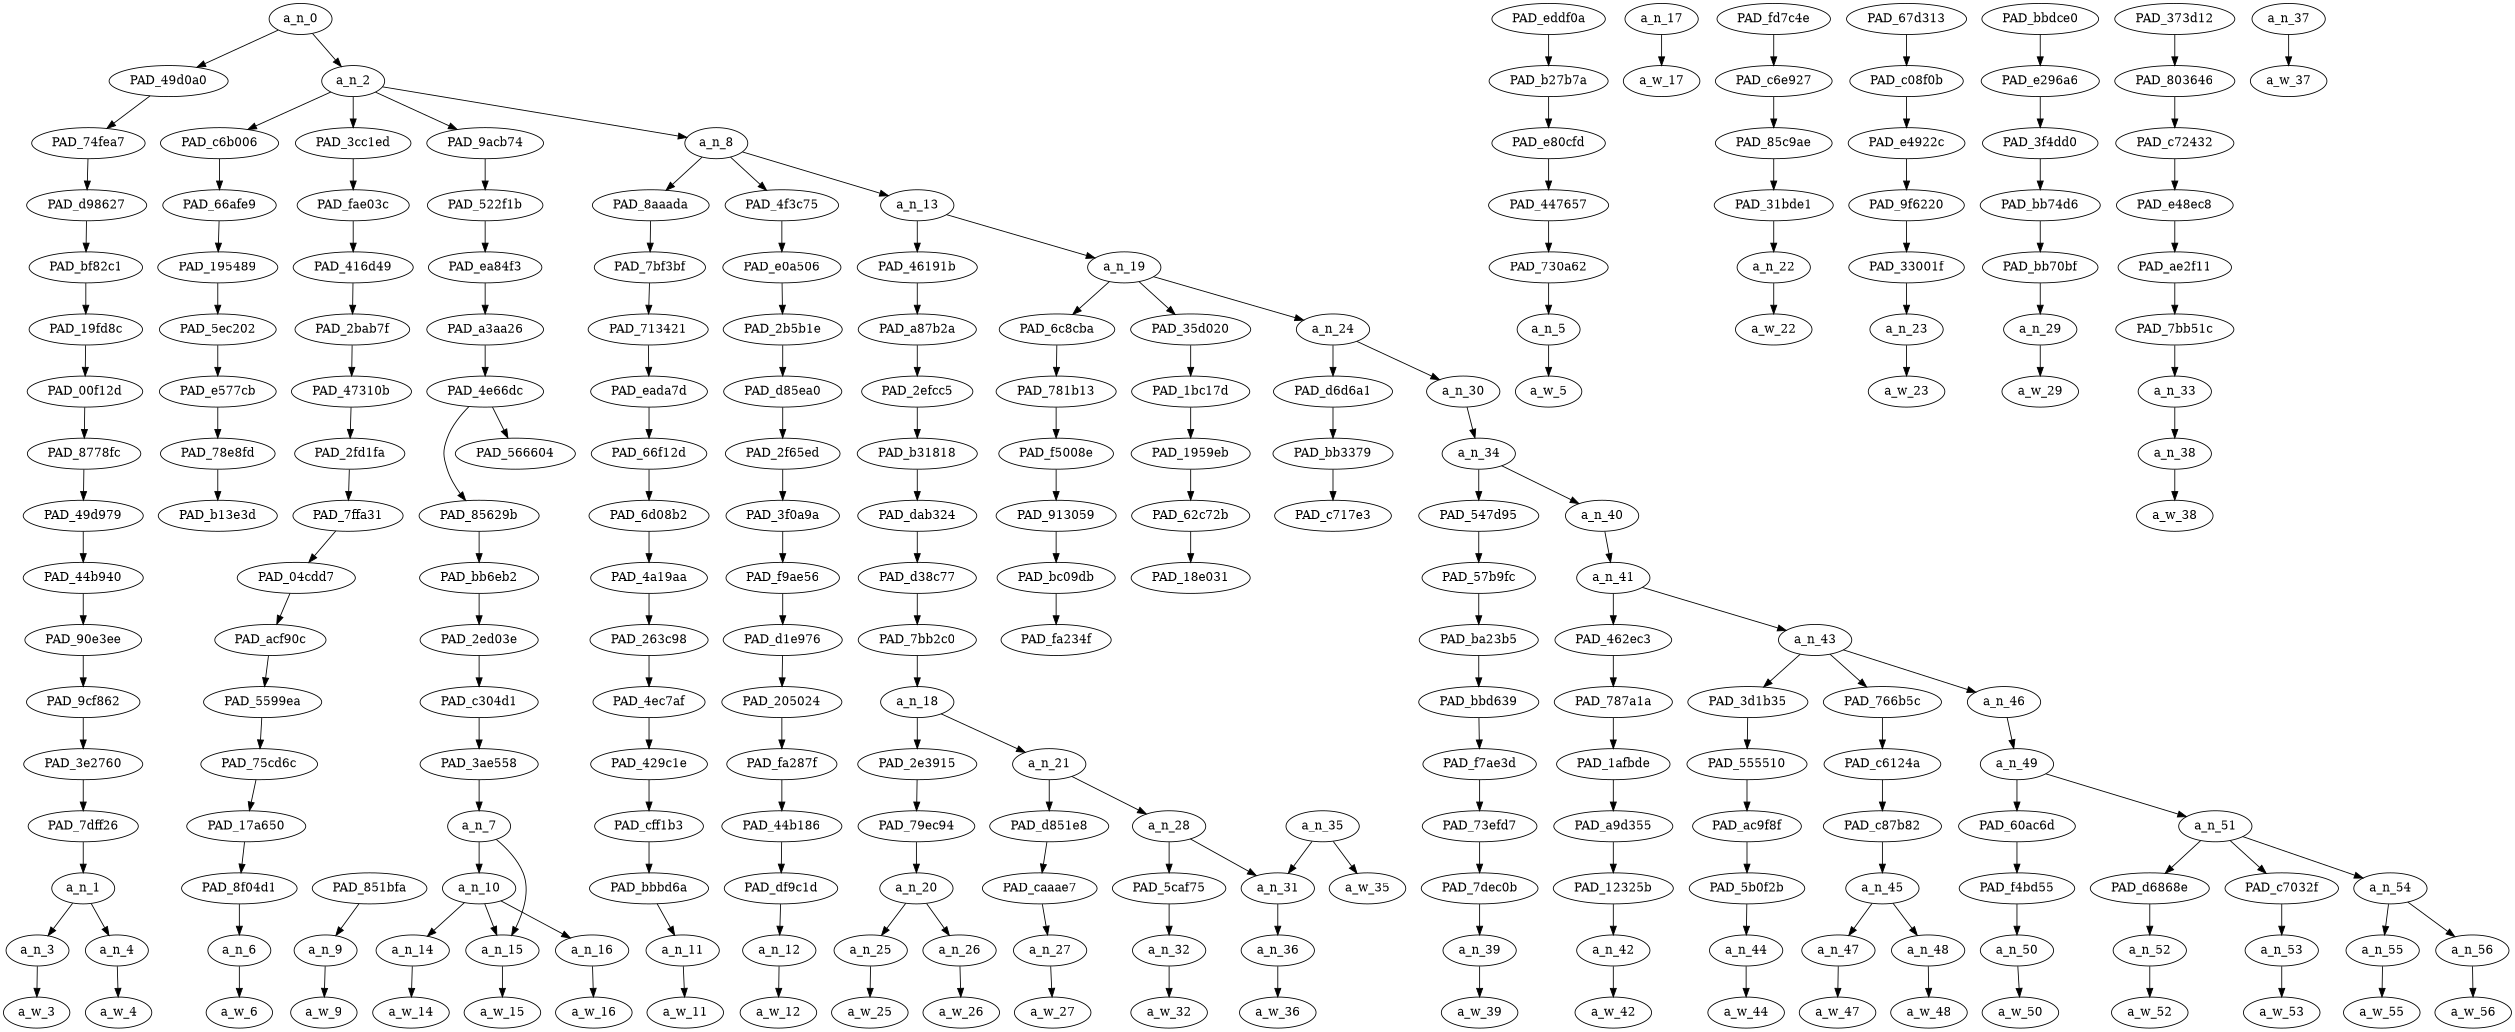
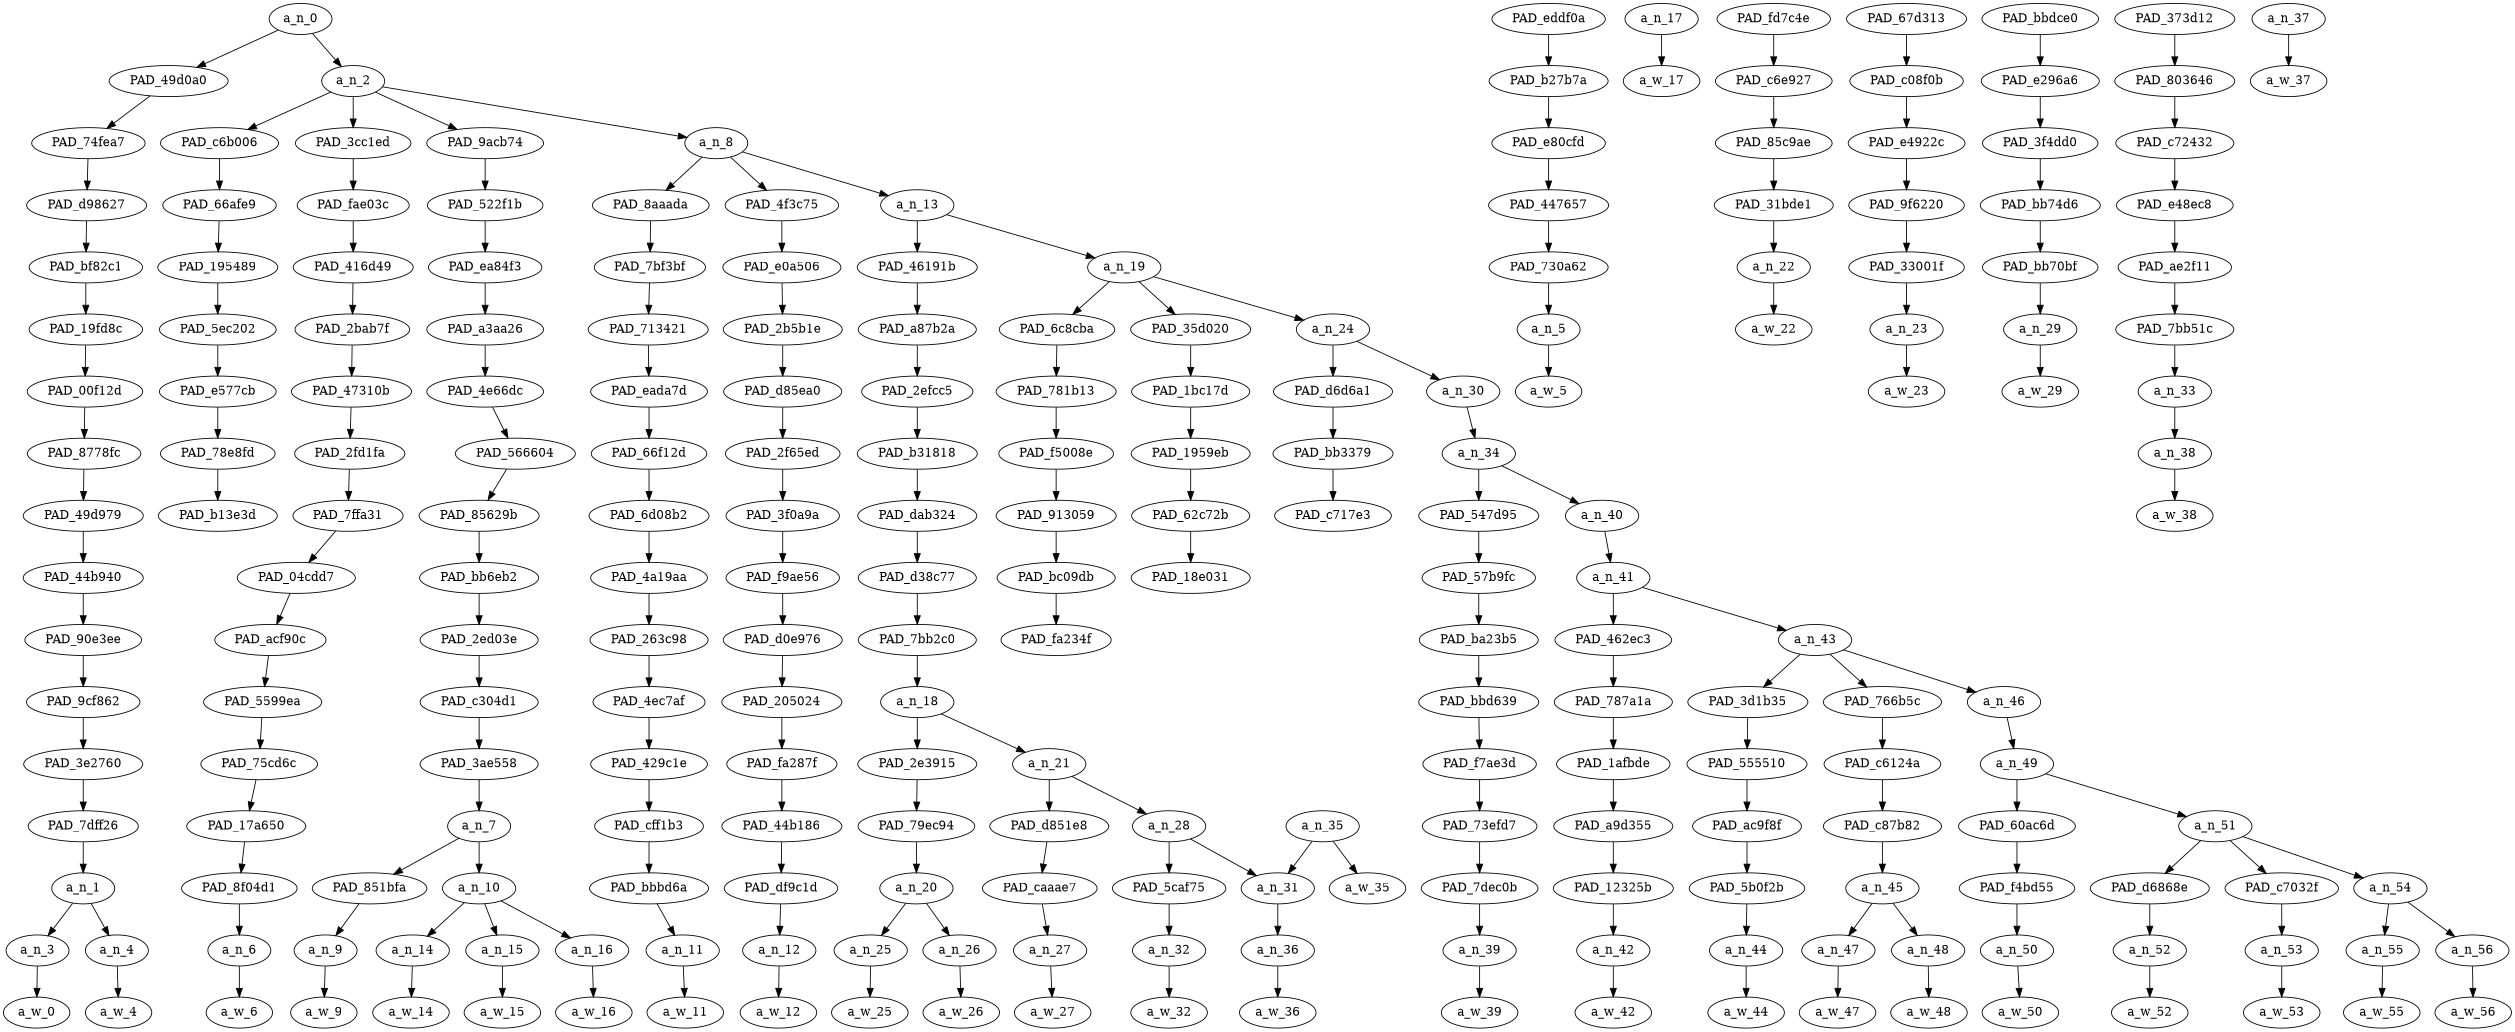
(444, 448) -> (500, 481)
(783, 640) -> (783, 640)
(525, 879) -> (430, 854)
(37, 1013) -> (37, 1013)
